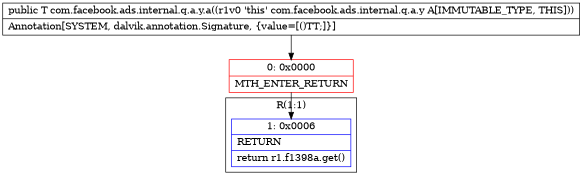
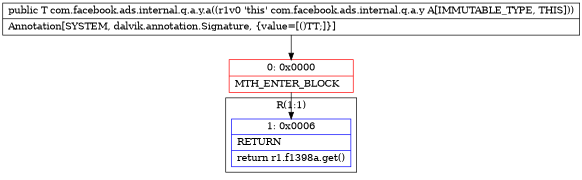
(291, 84) -> (287, 84)
